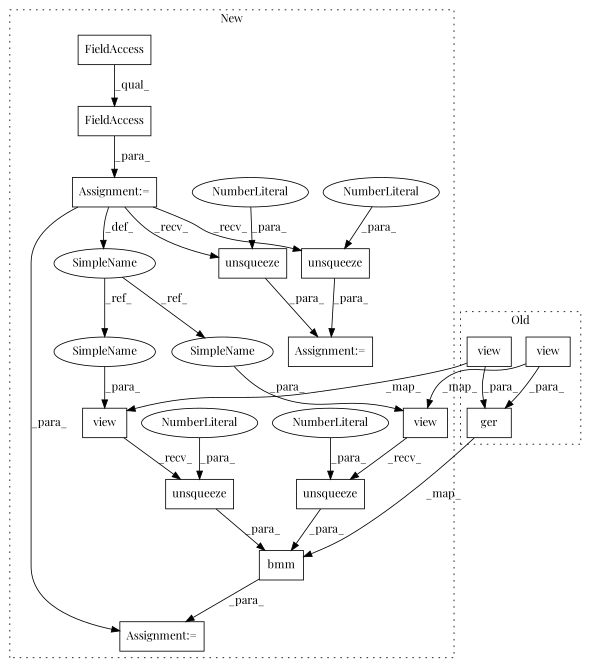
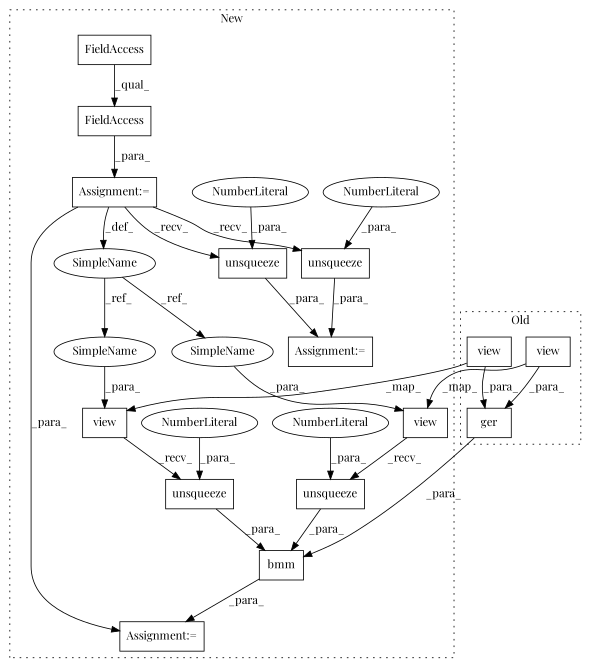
(444, 494) -> (444, 494)
